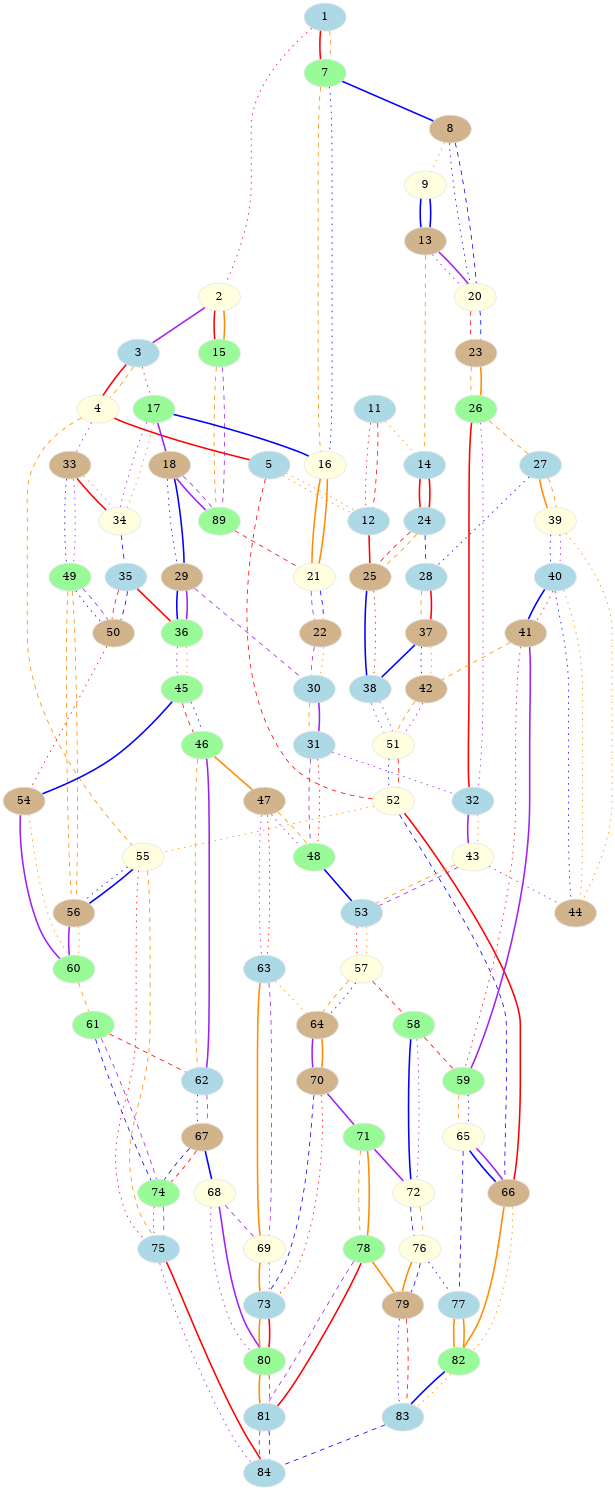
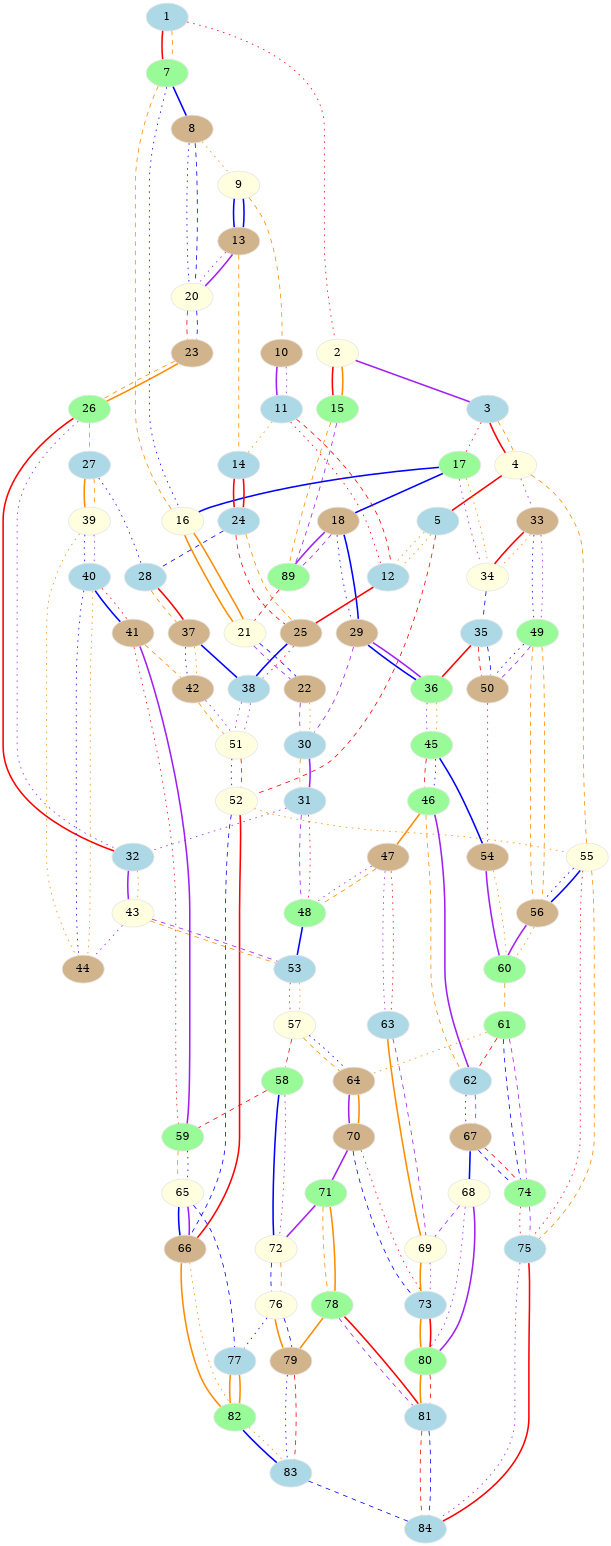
none -> (282, 353)
(163, 441) -> (399, 493)
(291, 997) -> (429, 1053)
